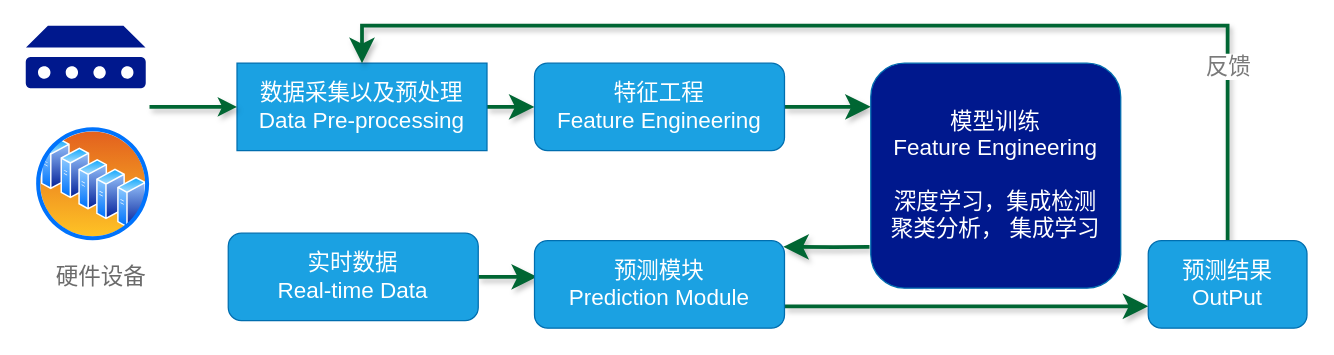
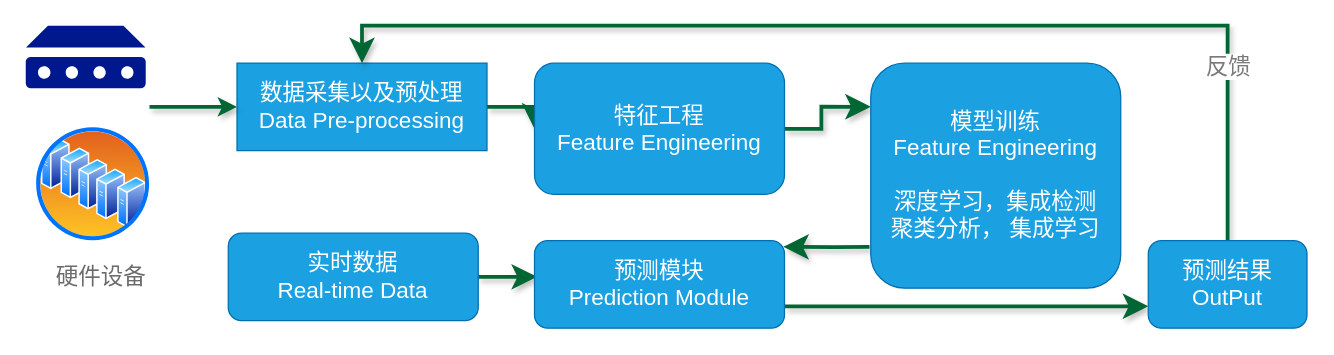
(659, 107) -> (659, 129)
(996, 176) -> (996, 176)
